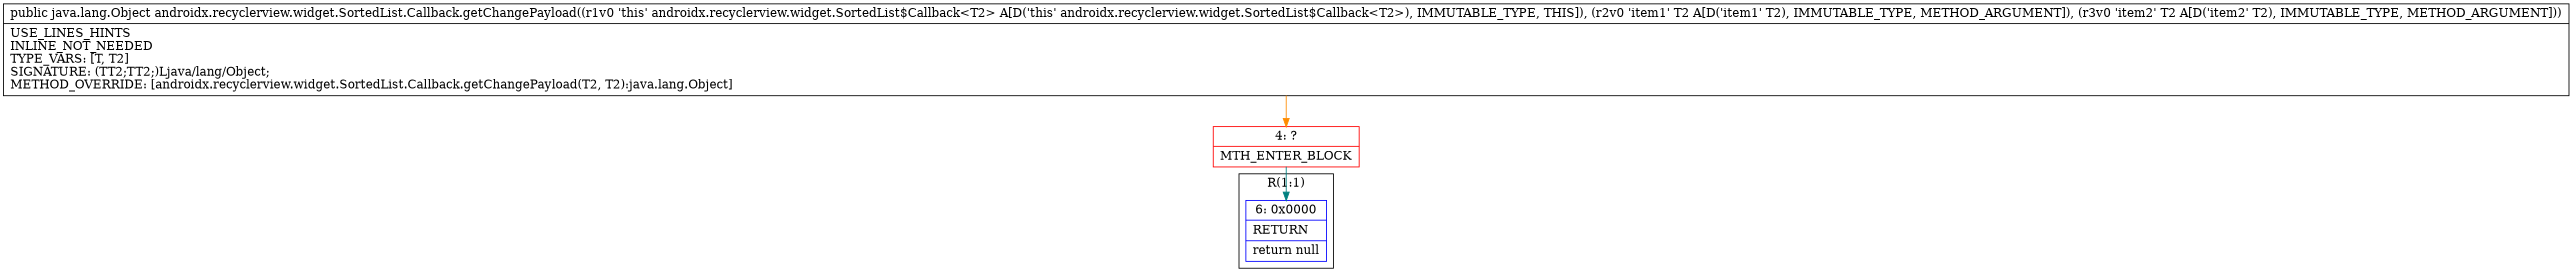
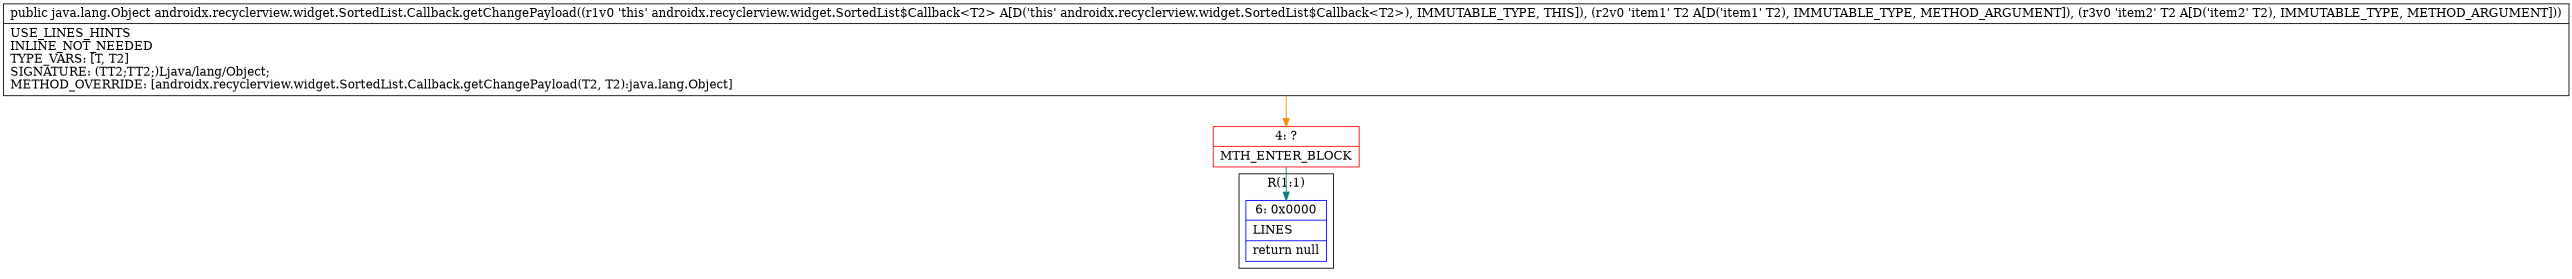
(1281, 230) -> (1273, 230)
